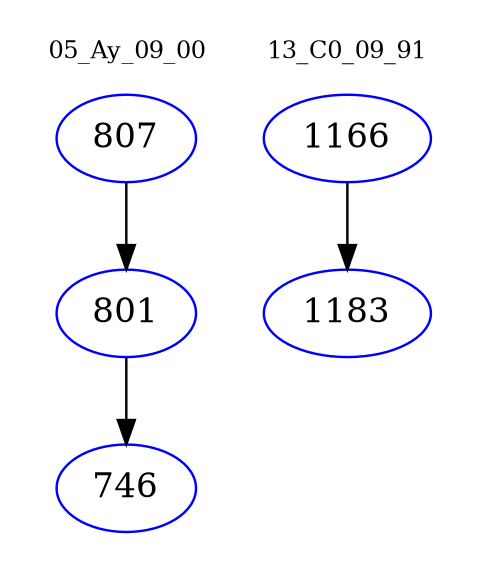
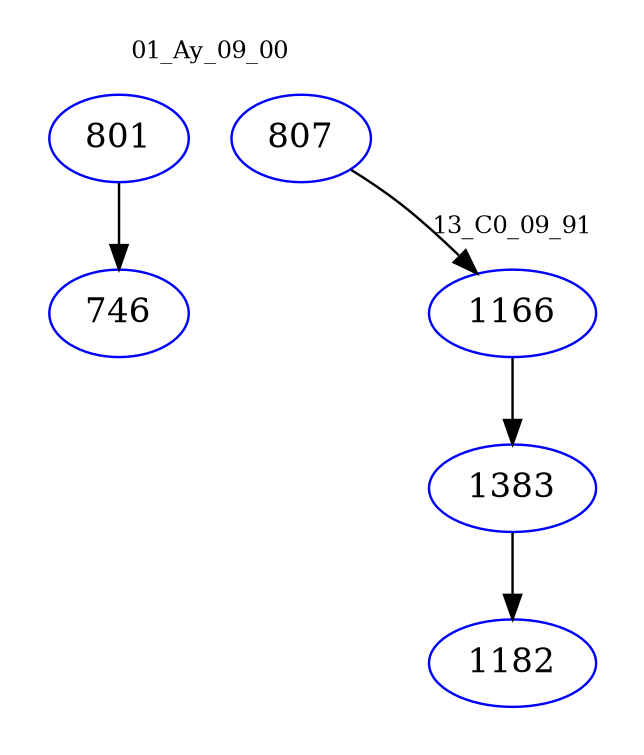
(128, 52) -> (210, 52)
(126, 214) -> (426, 225)
(347, 313) -> (513, 488)
none -> (513, 663)
